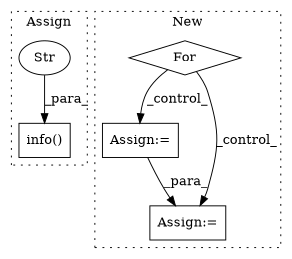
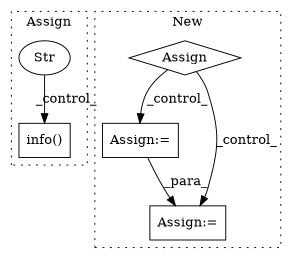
(185, 58) -> (185, 58)
(66, 99) -> (66, 99)
